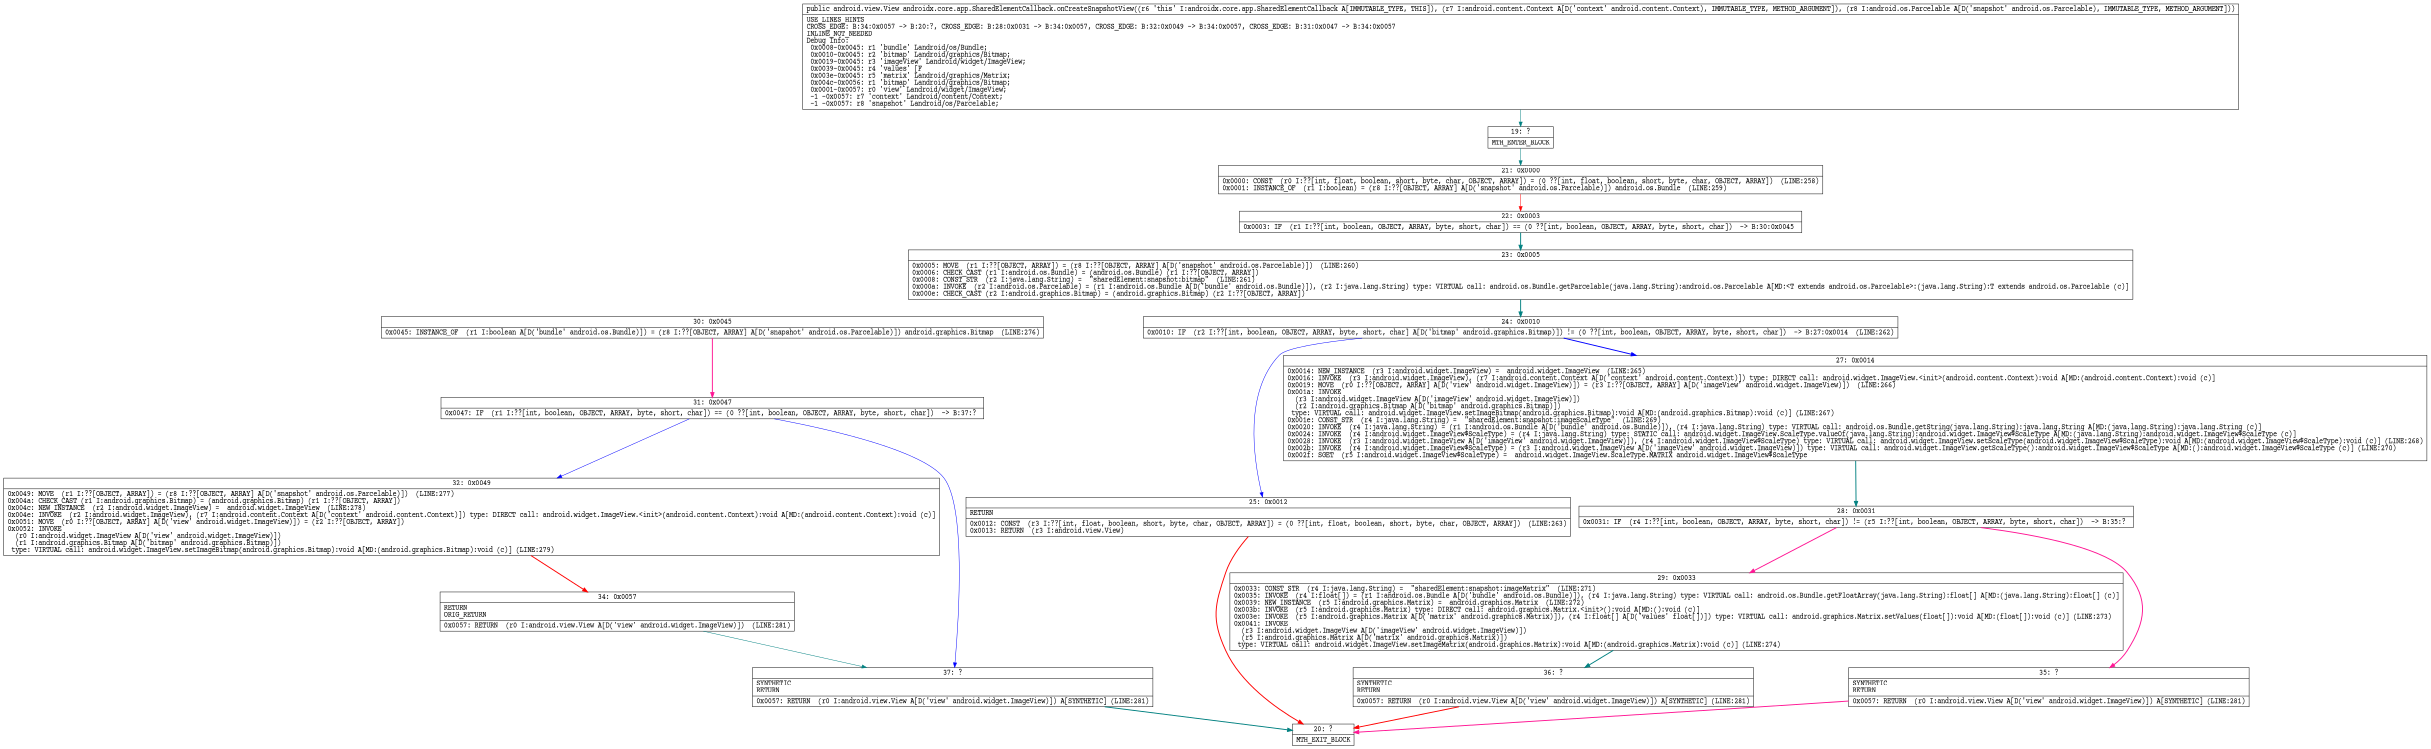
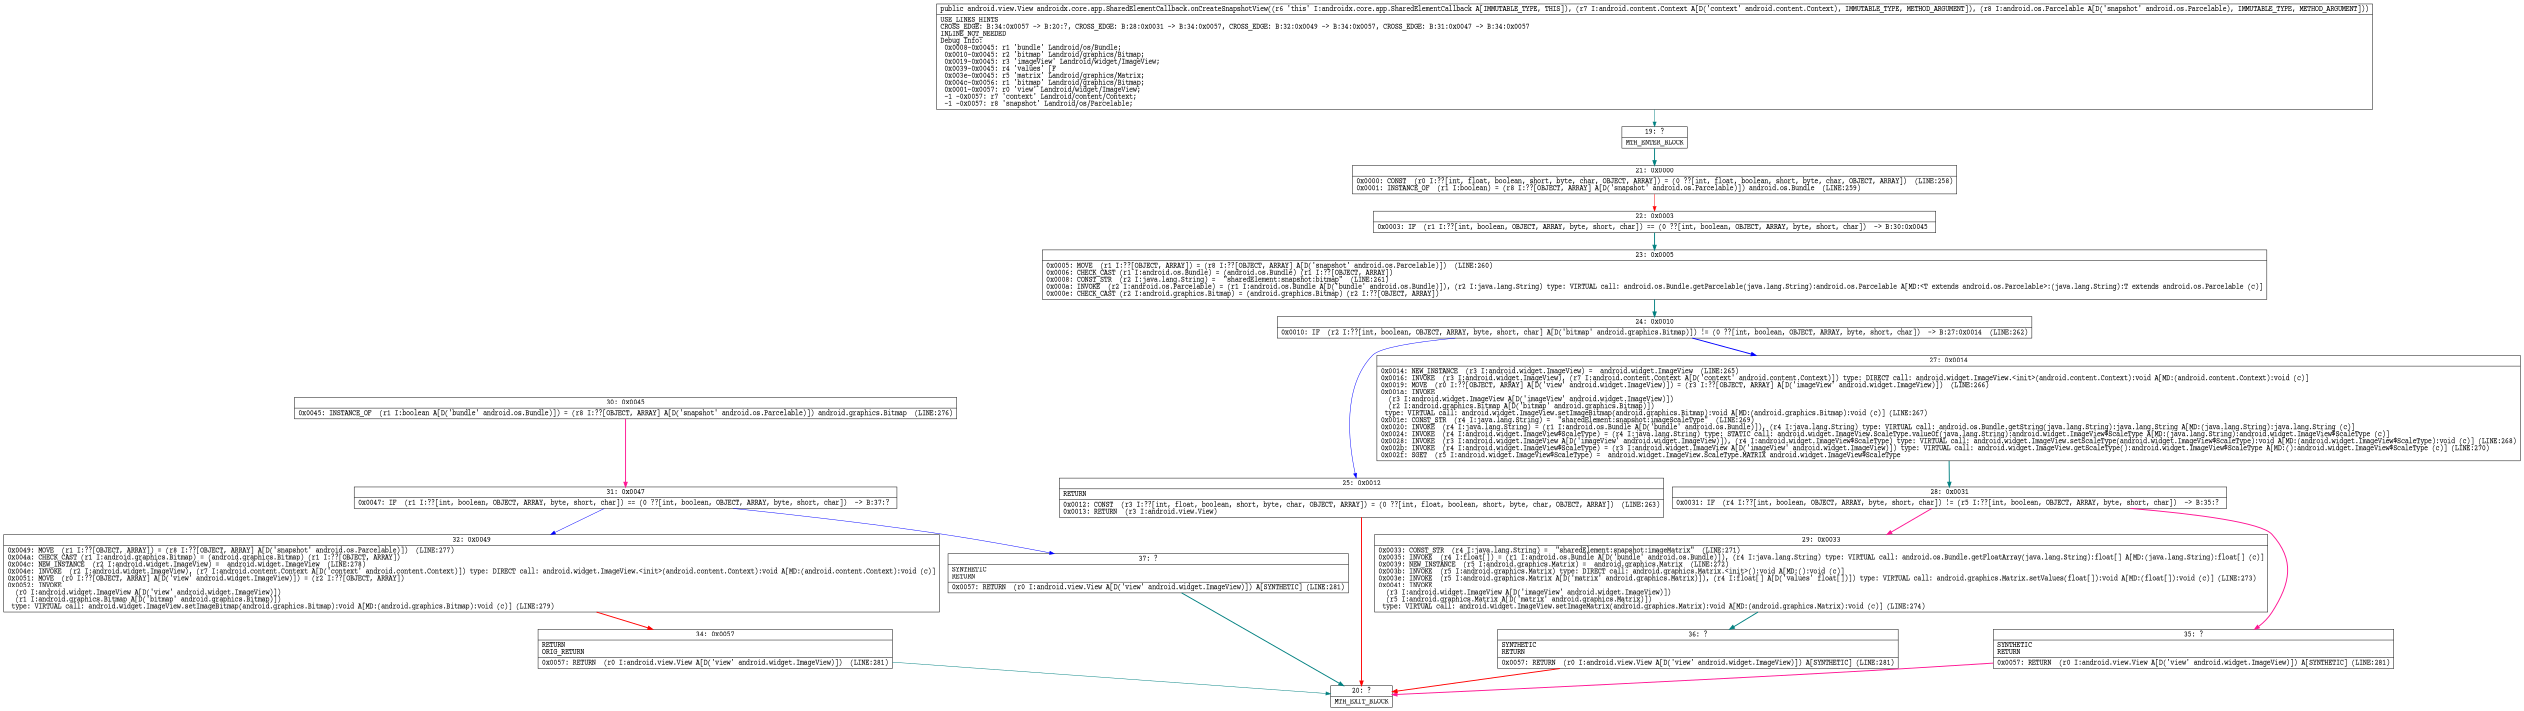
(1521, 154) -> (1655, 154)
(783, 649) -> (1109, 678)
